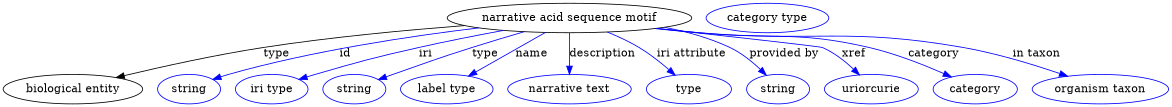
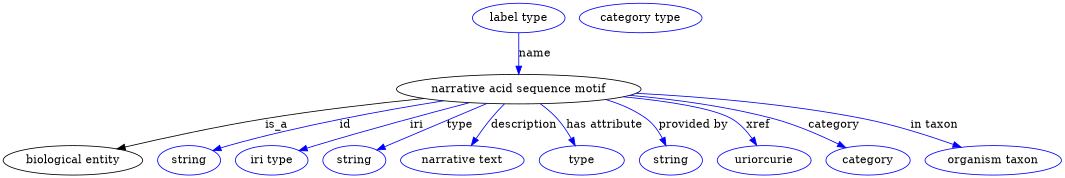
(510, 52) -> (519, 49)
(277, 54) -> (277, 125)
(692, 54) -> (605, 125)
